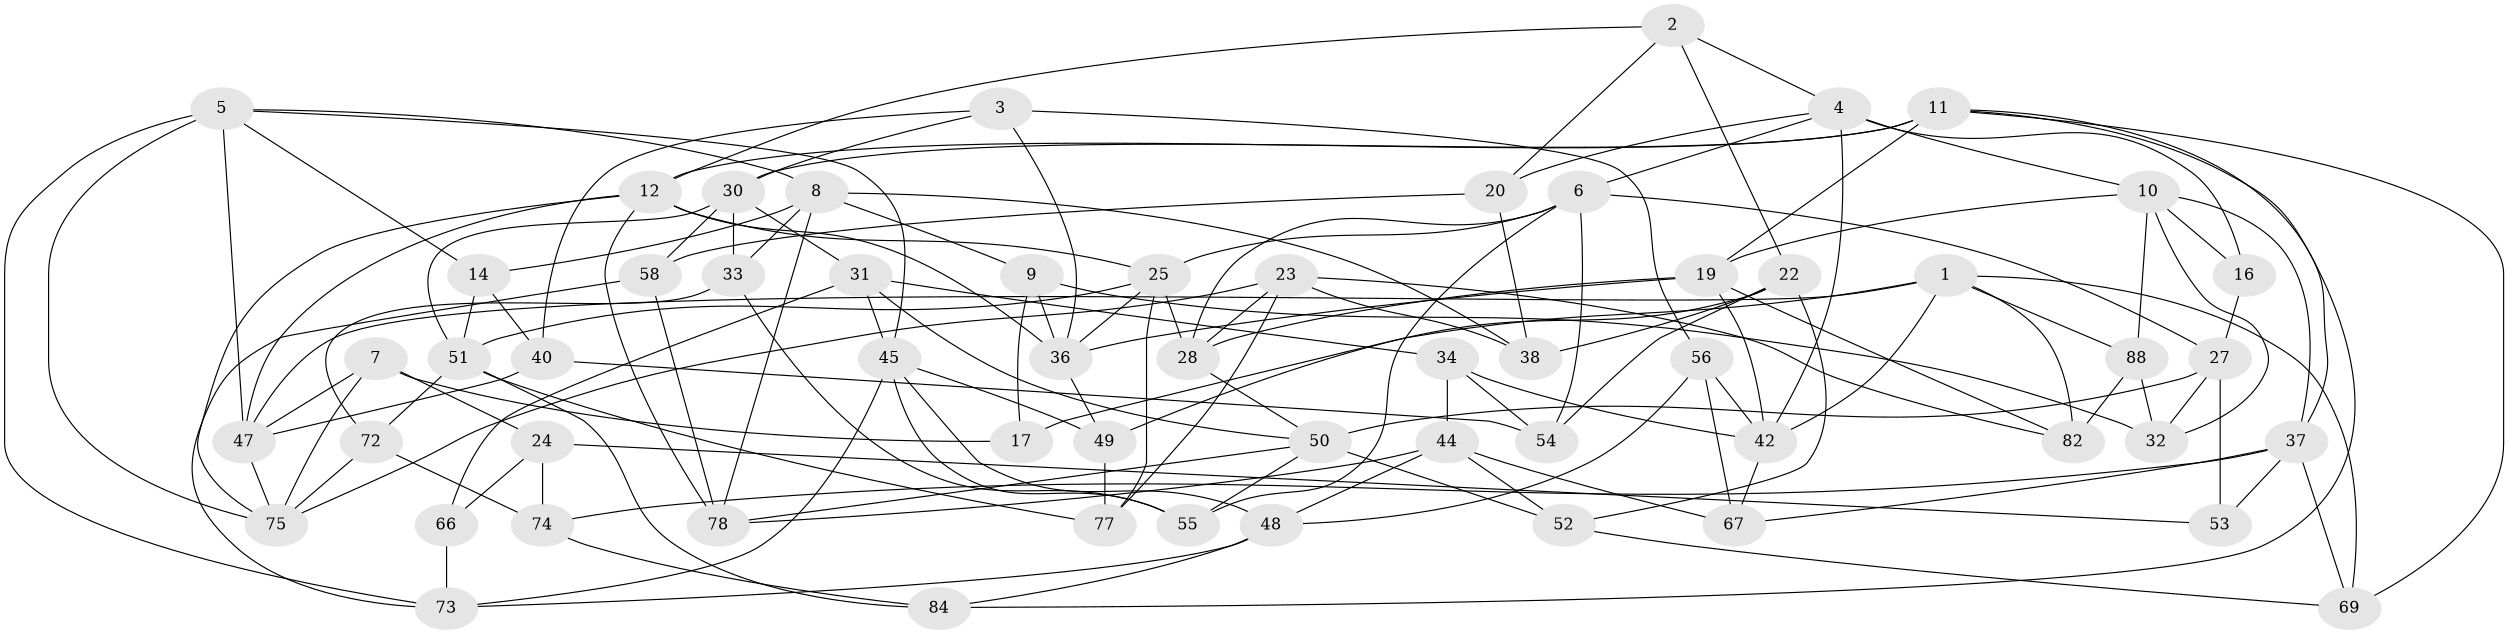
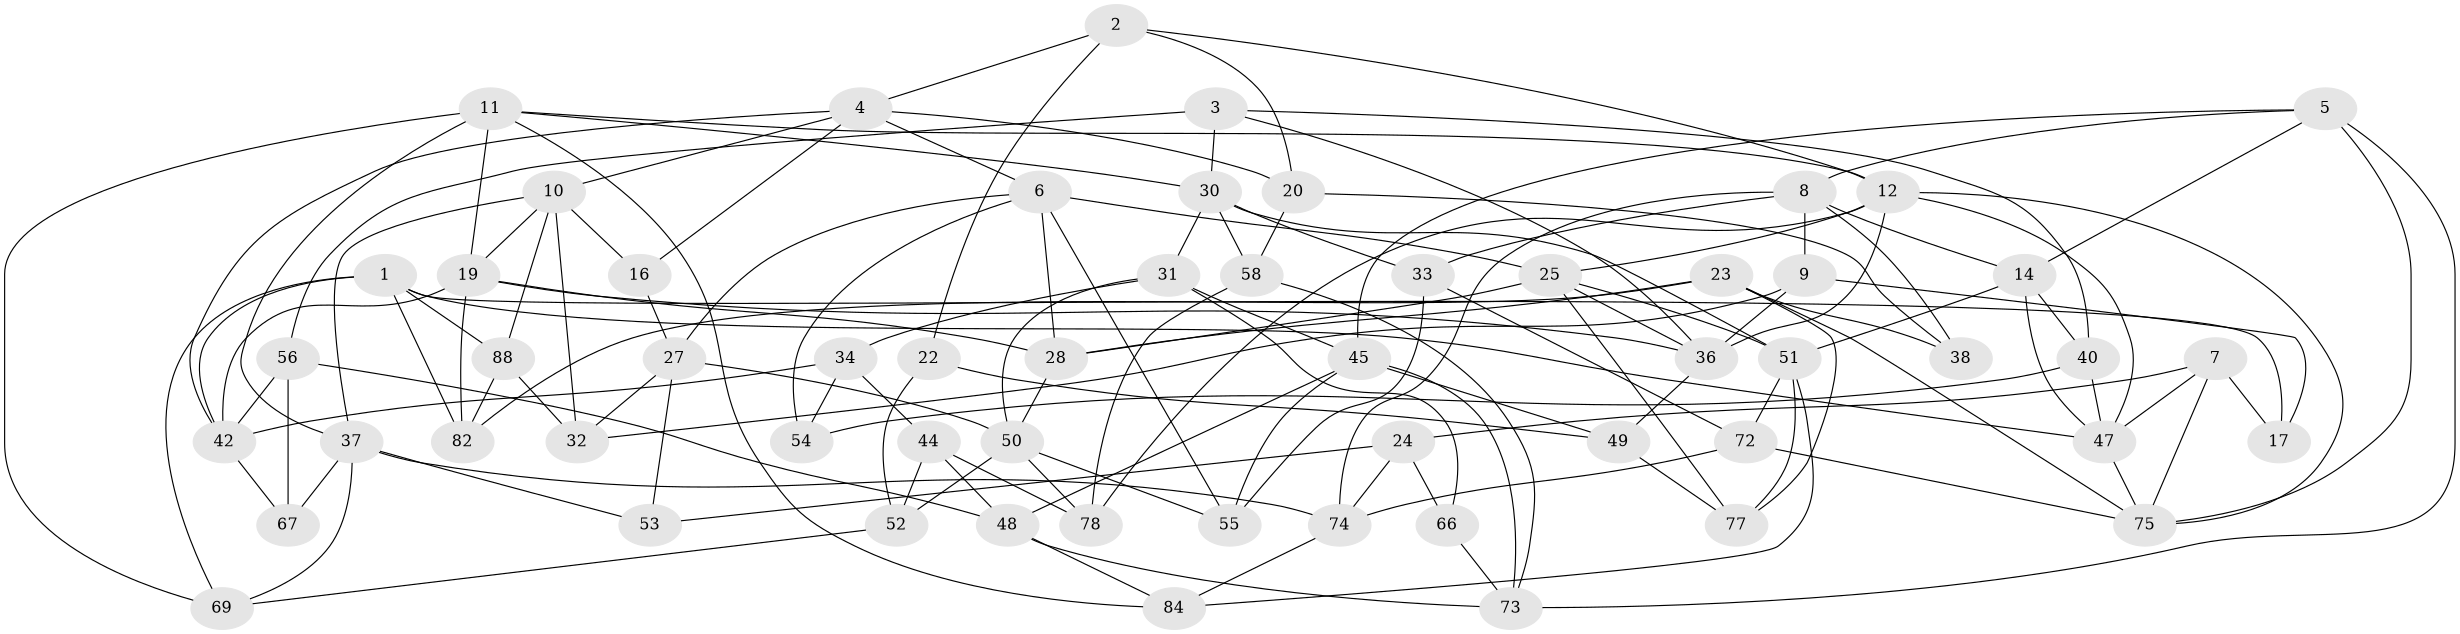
(233, 275) -> (2040, 364)
(1633, 332) -> none
(1655, 342) -> none
(765, 366) -> (1493, 267)
(1584, 485) -> none
